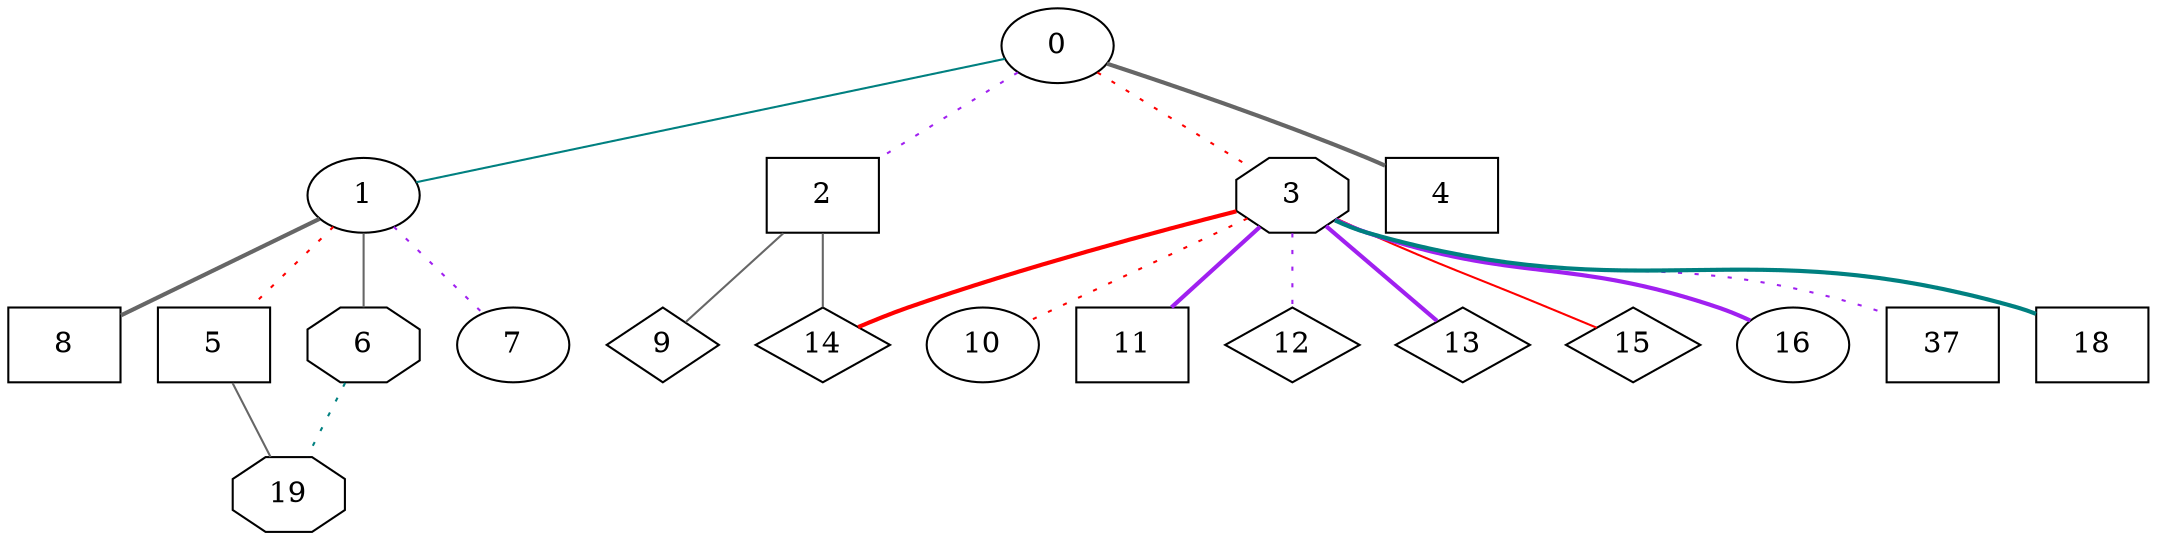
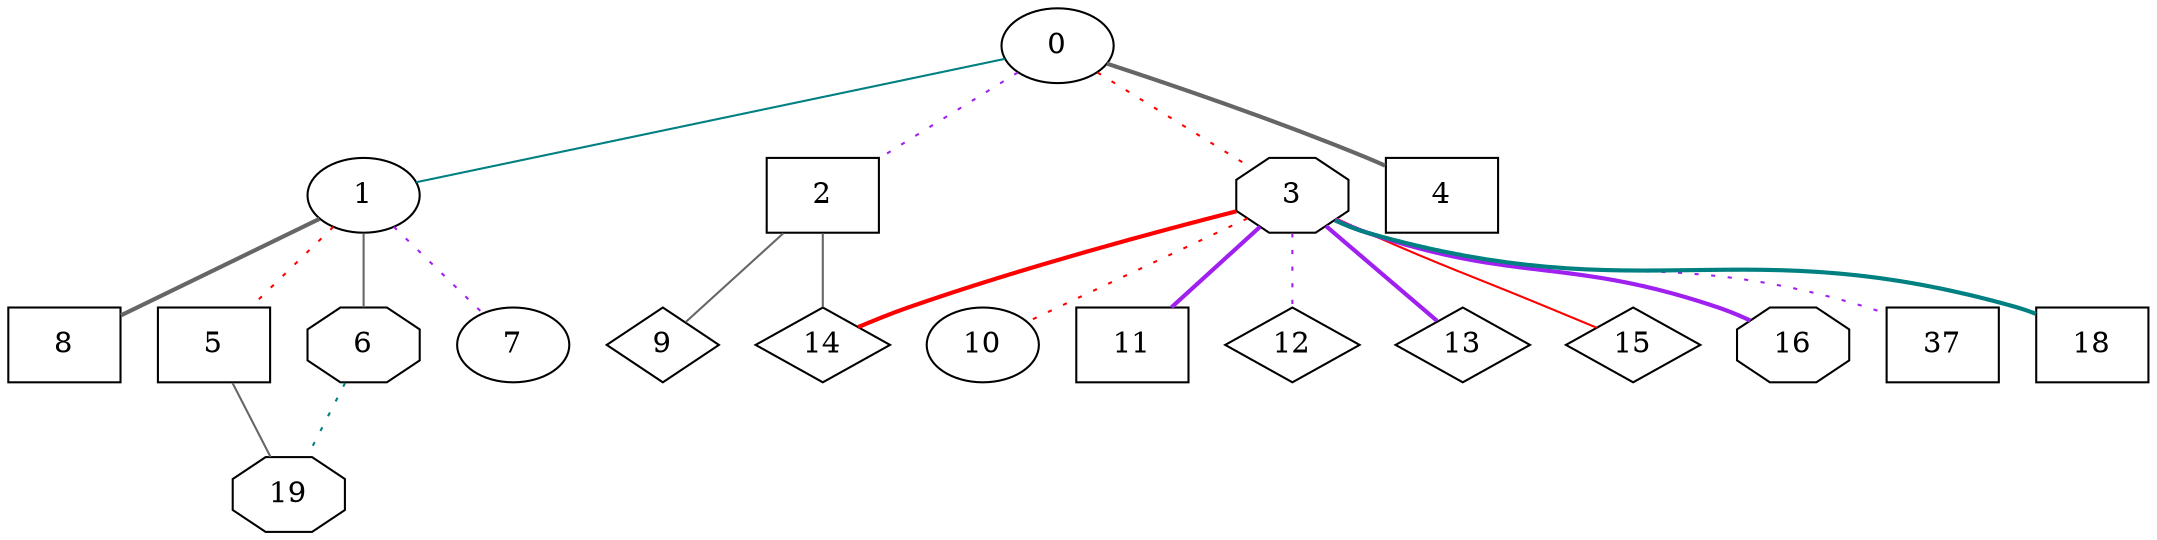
(1793, 345) -> (1793, 345)
